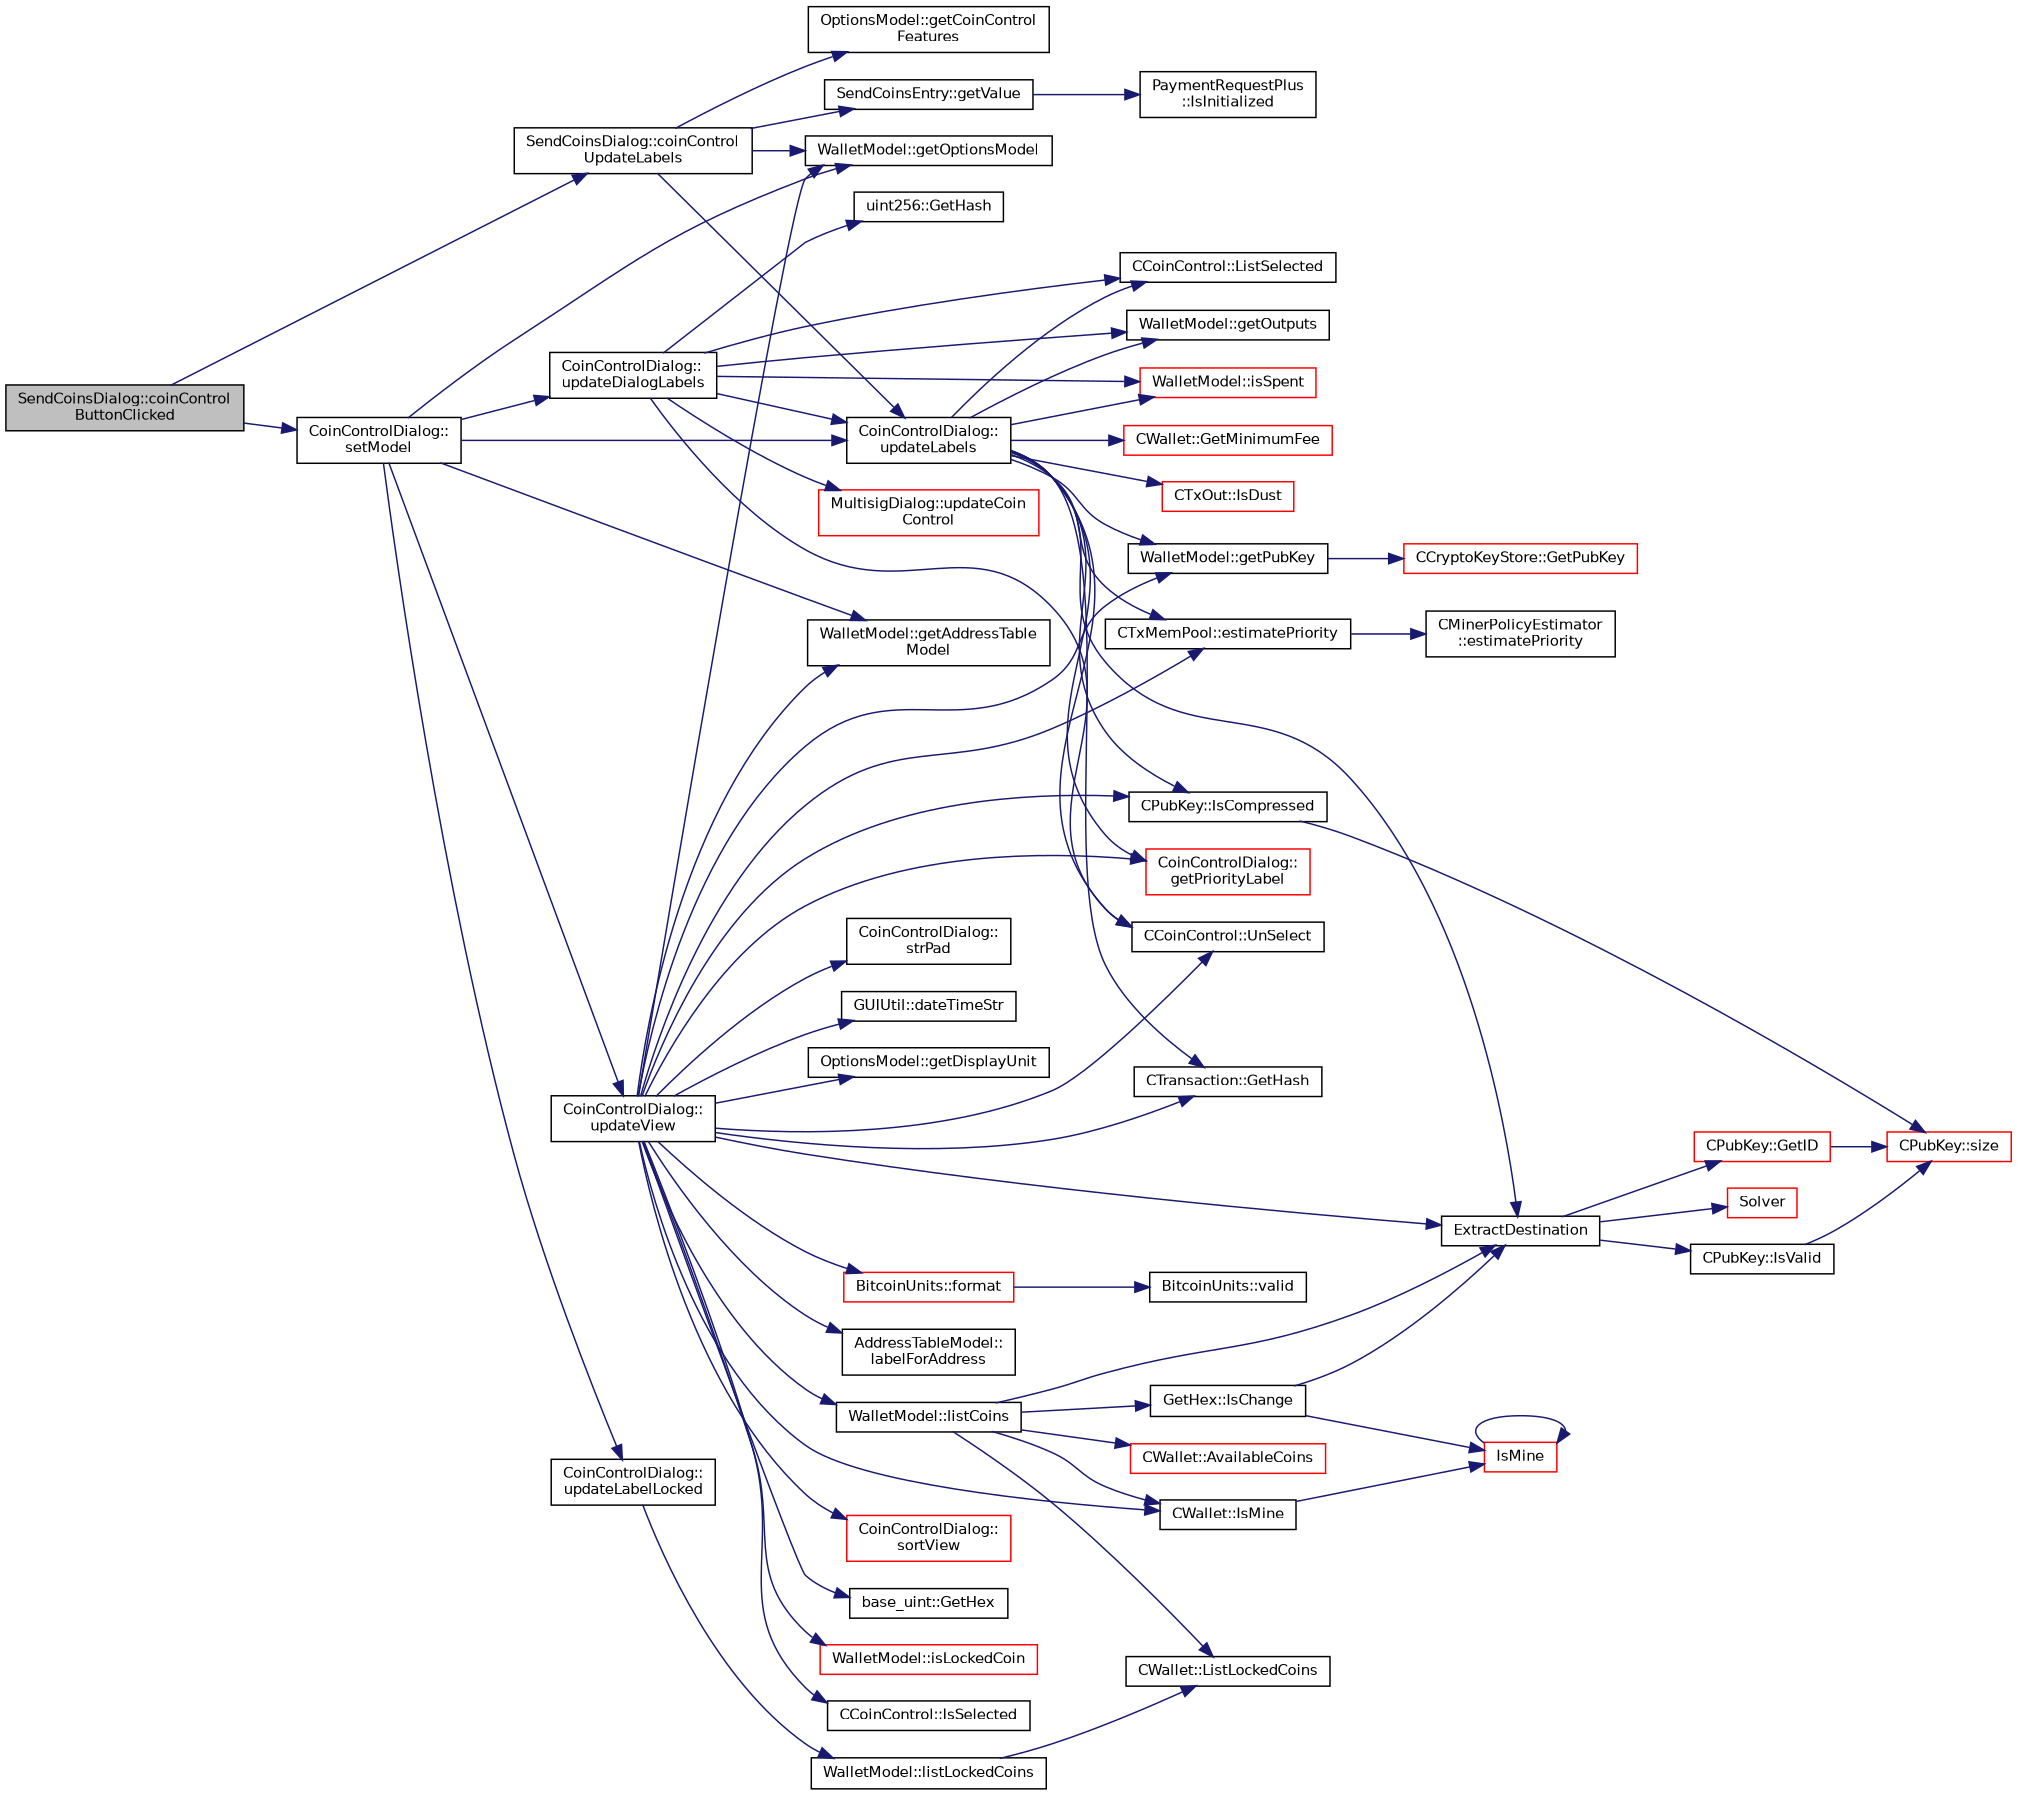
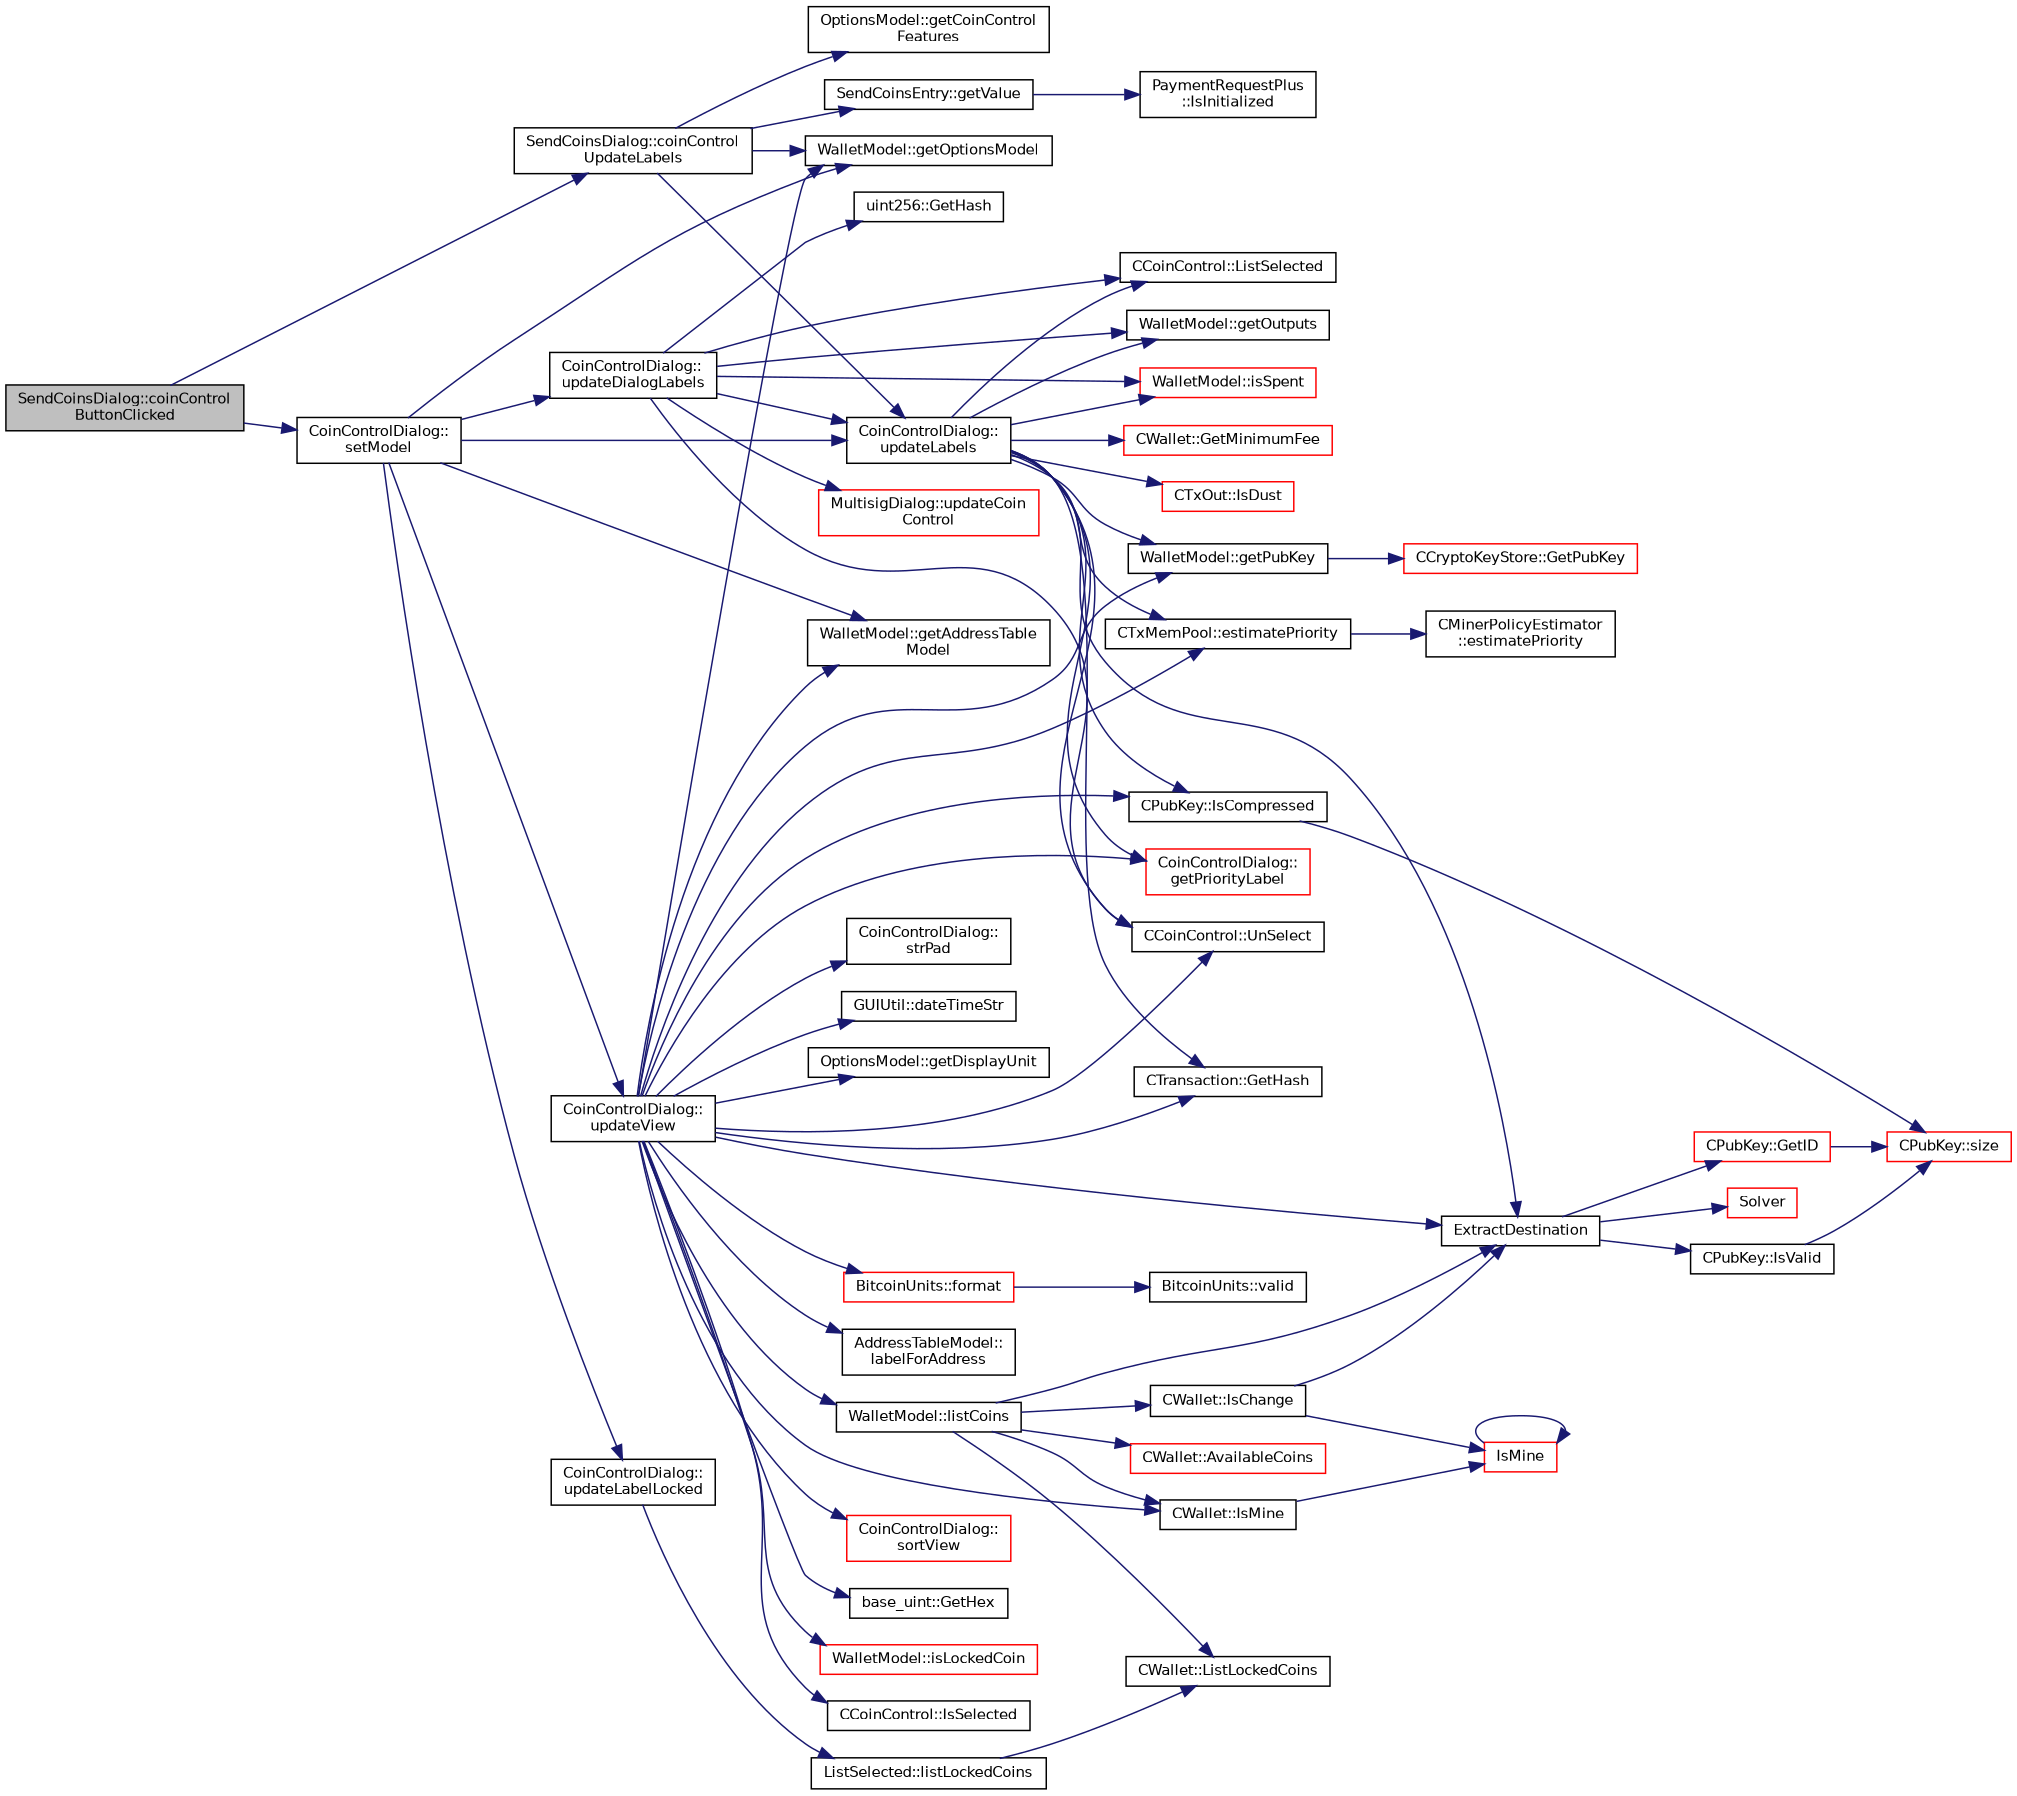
(1228, 1401) -> (1228, 1401)
(929, 1773) -> (929, 1773)
